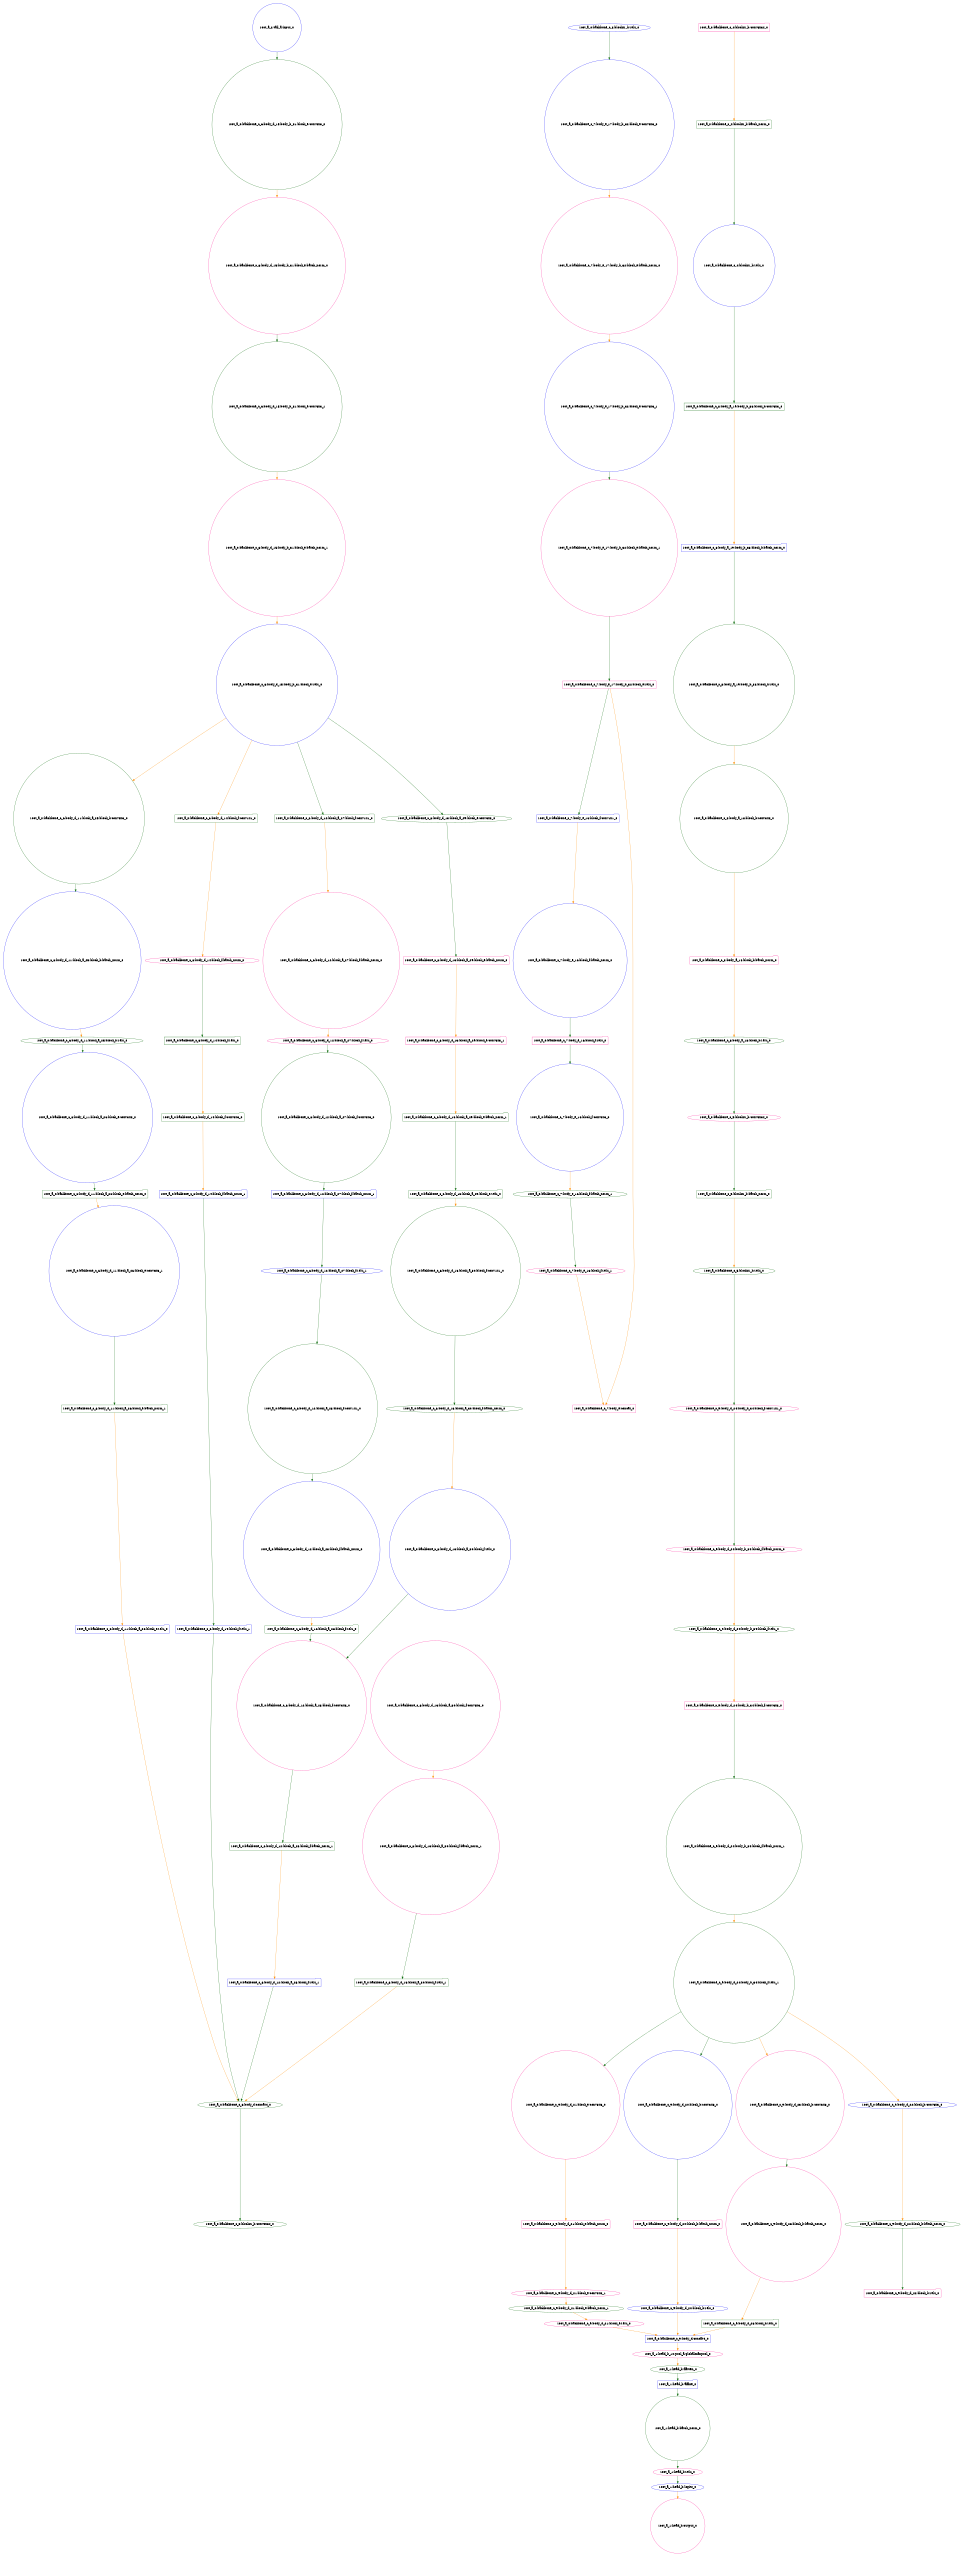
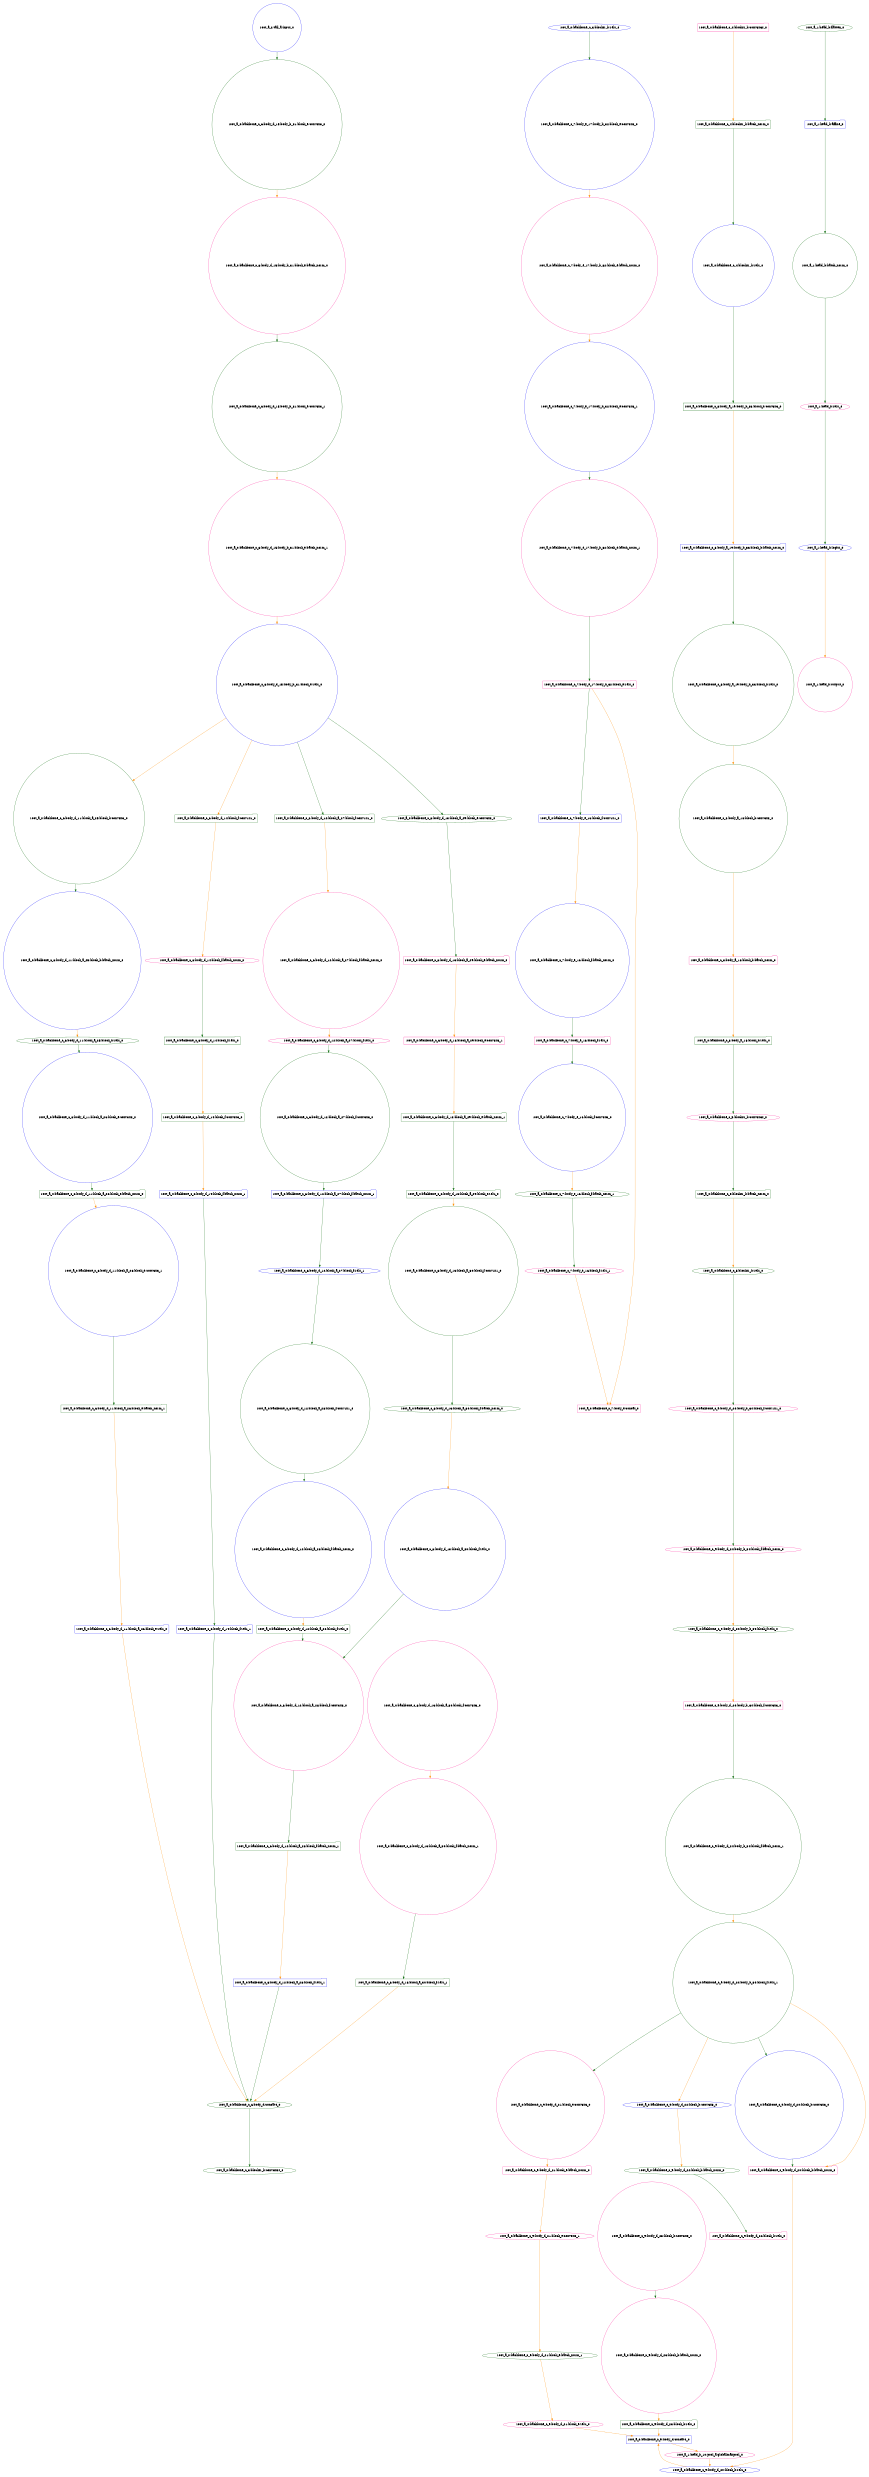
(734, 1041) -> (733, 1041)
(763, 2046) -> (859, 2079)
(678, 2361) -> (710, 2462)
